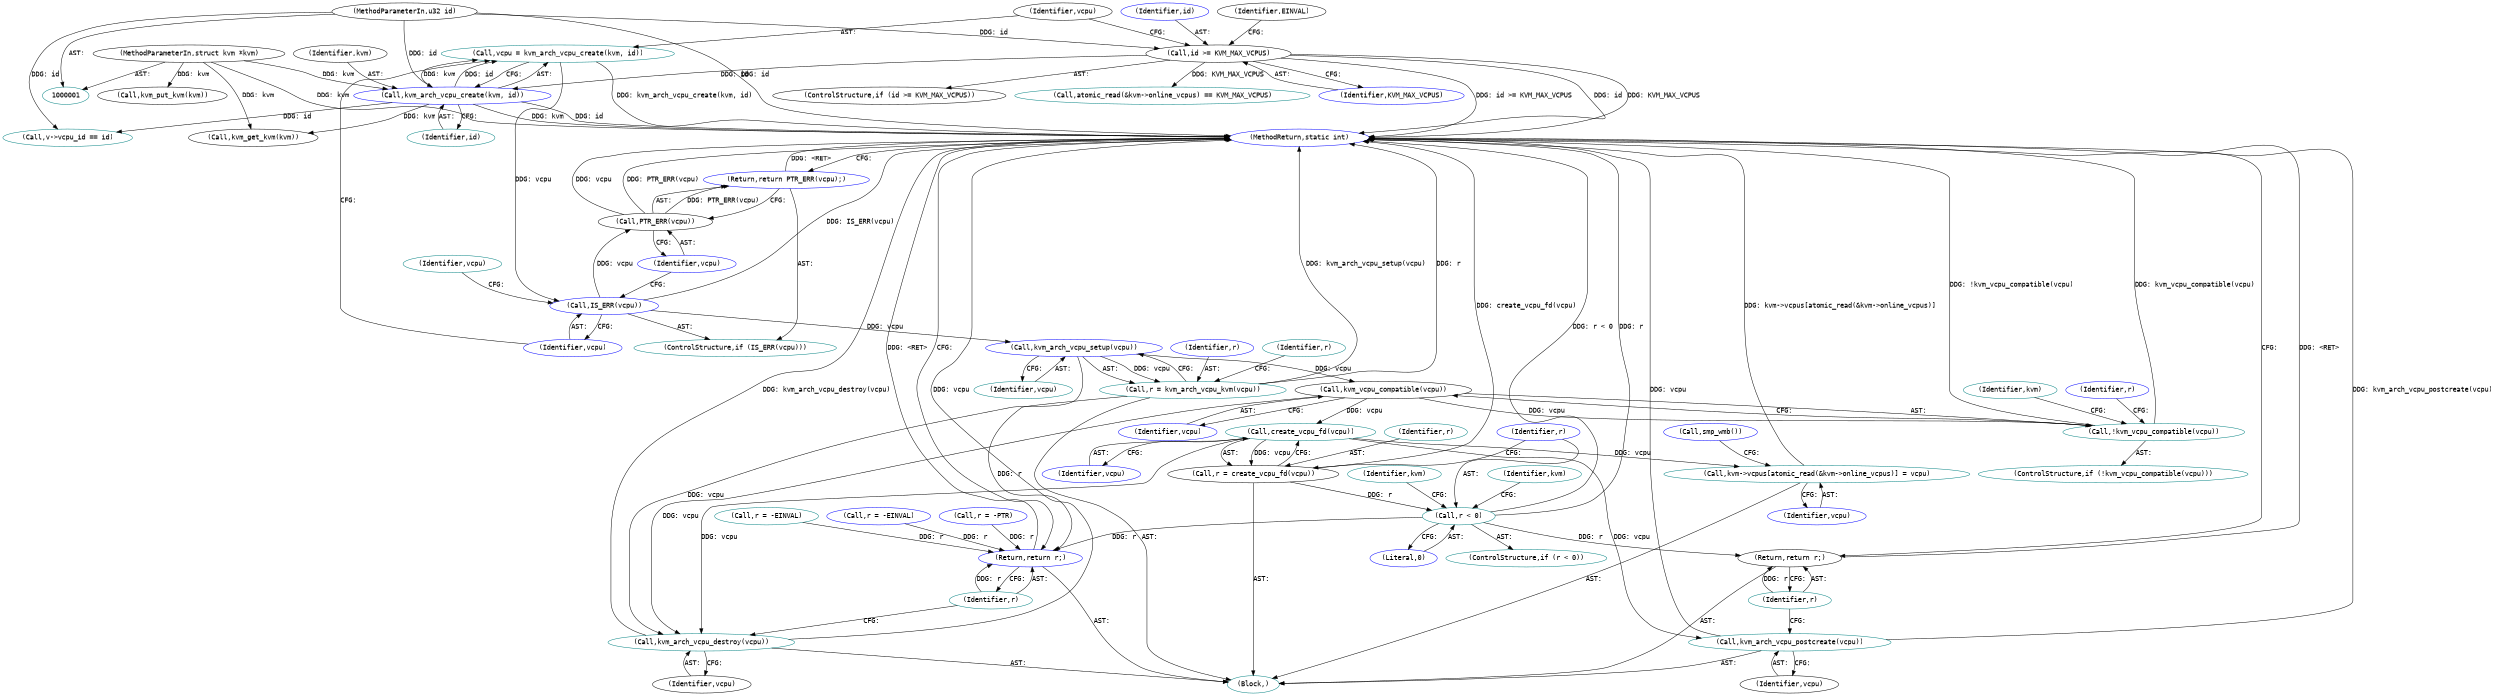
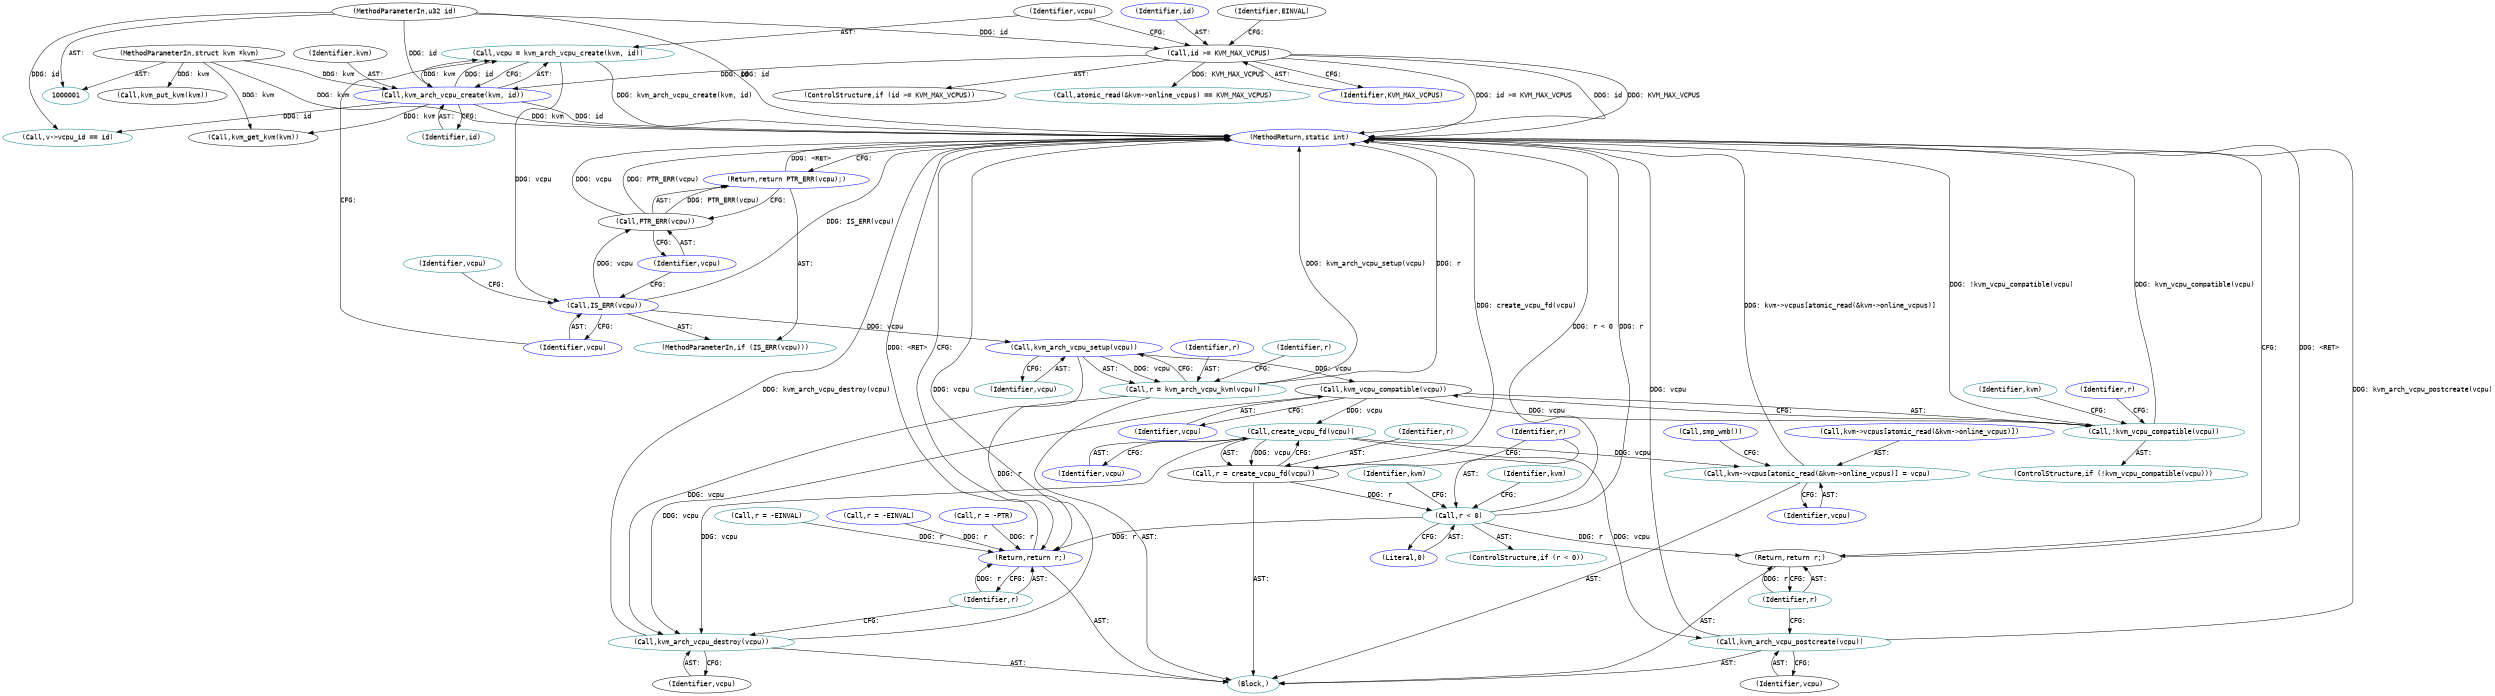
(735, 348) -> (735, 348)
none -> (1919, 432)
